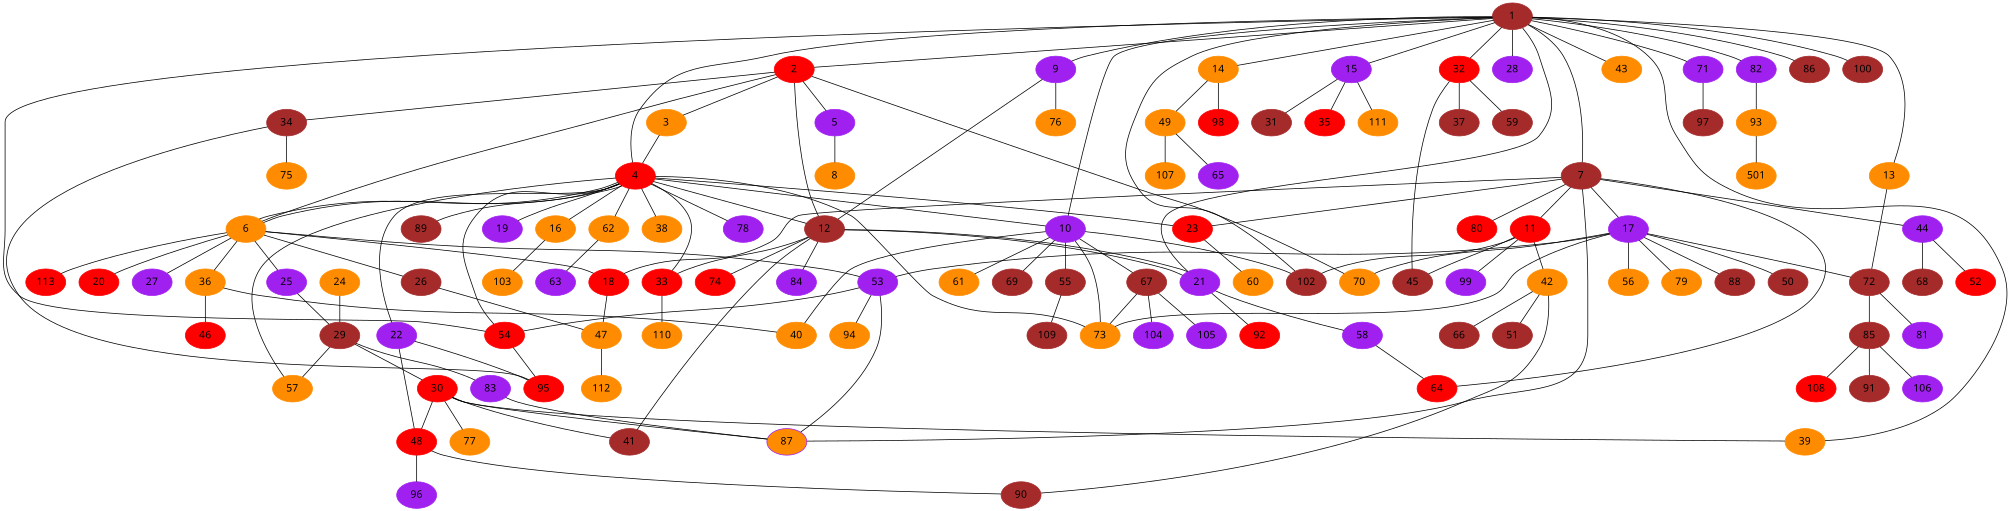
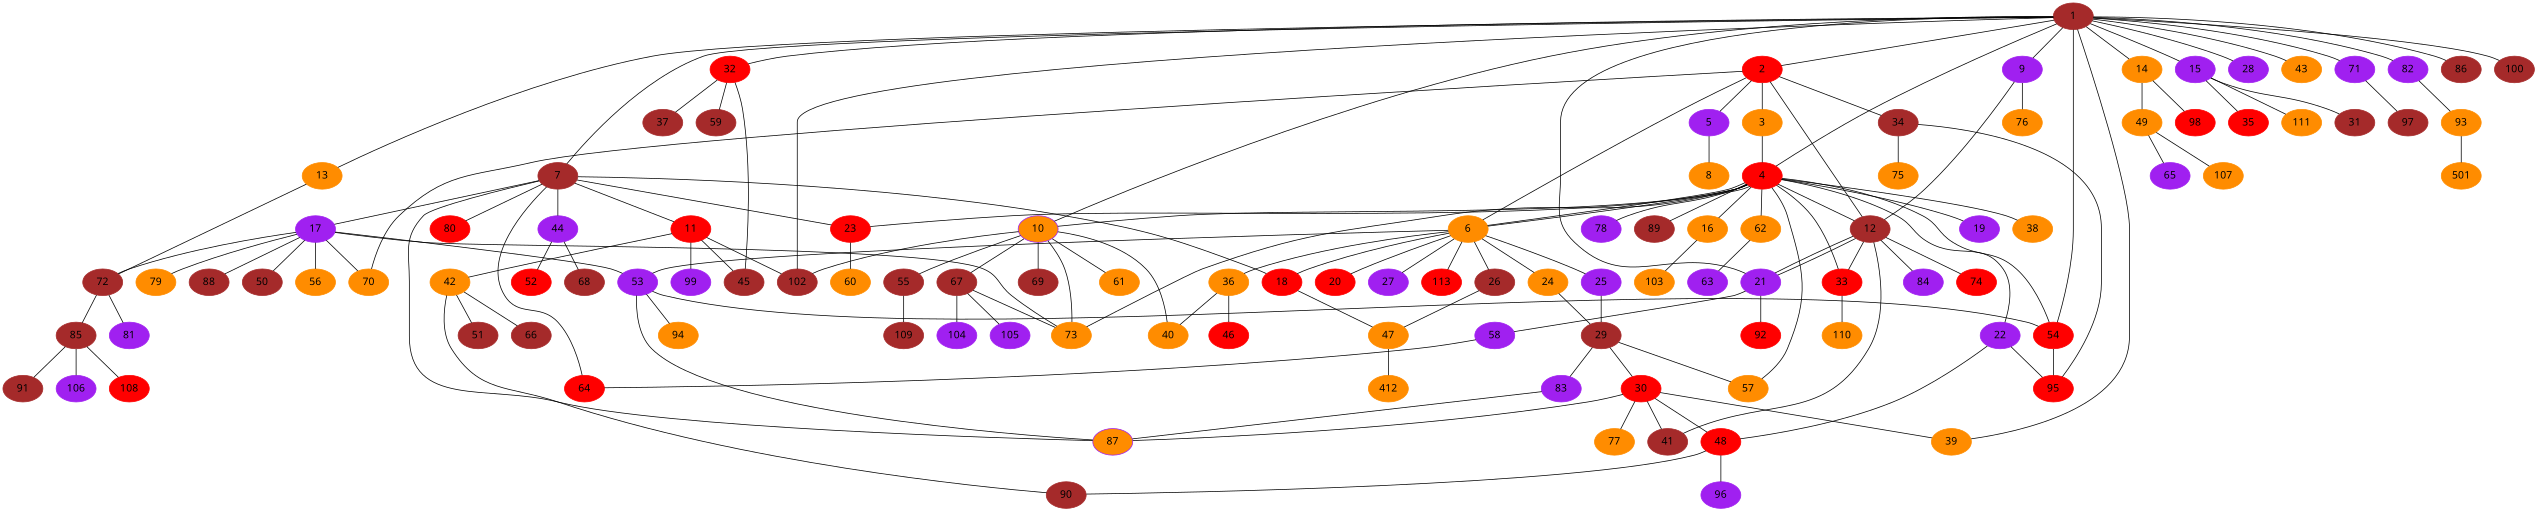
(1065, 229) -> (1038, 229)
none -> (1508, 256)
(601, 389) -> (1388, 389)
